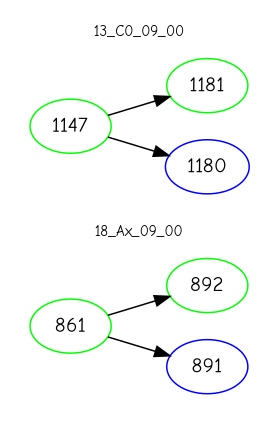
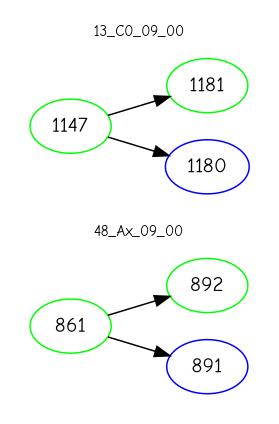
(139, 232) -> (139, 232)
